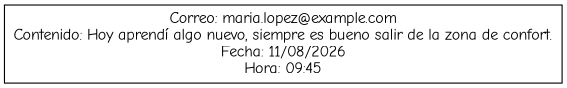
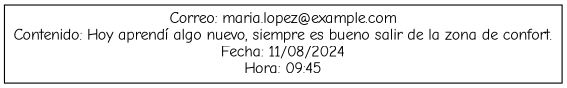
(283, 52) -> (283, 52)
